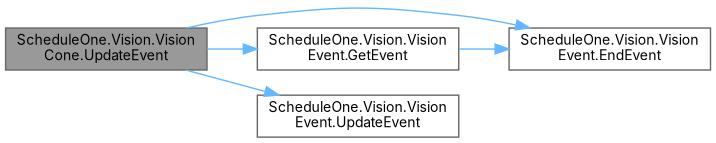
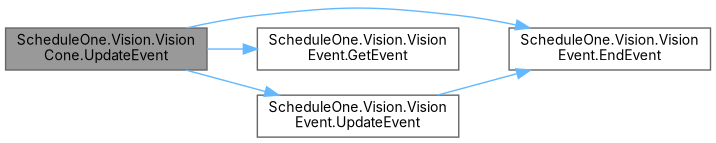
(477, 49) -> (477, 84)
